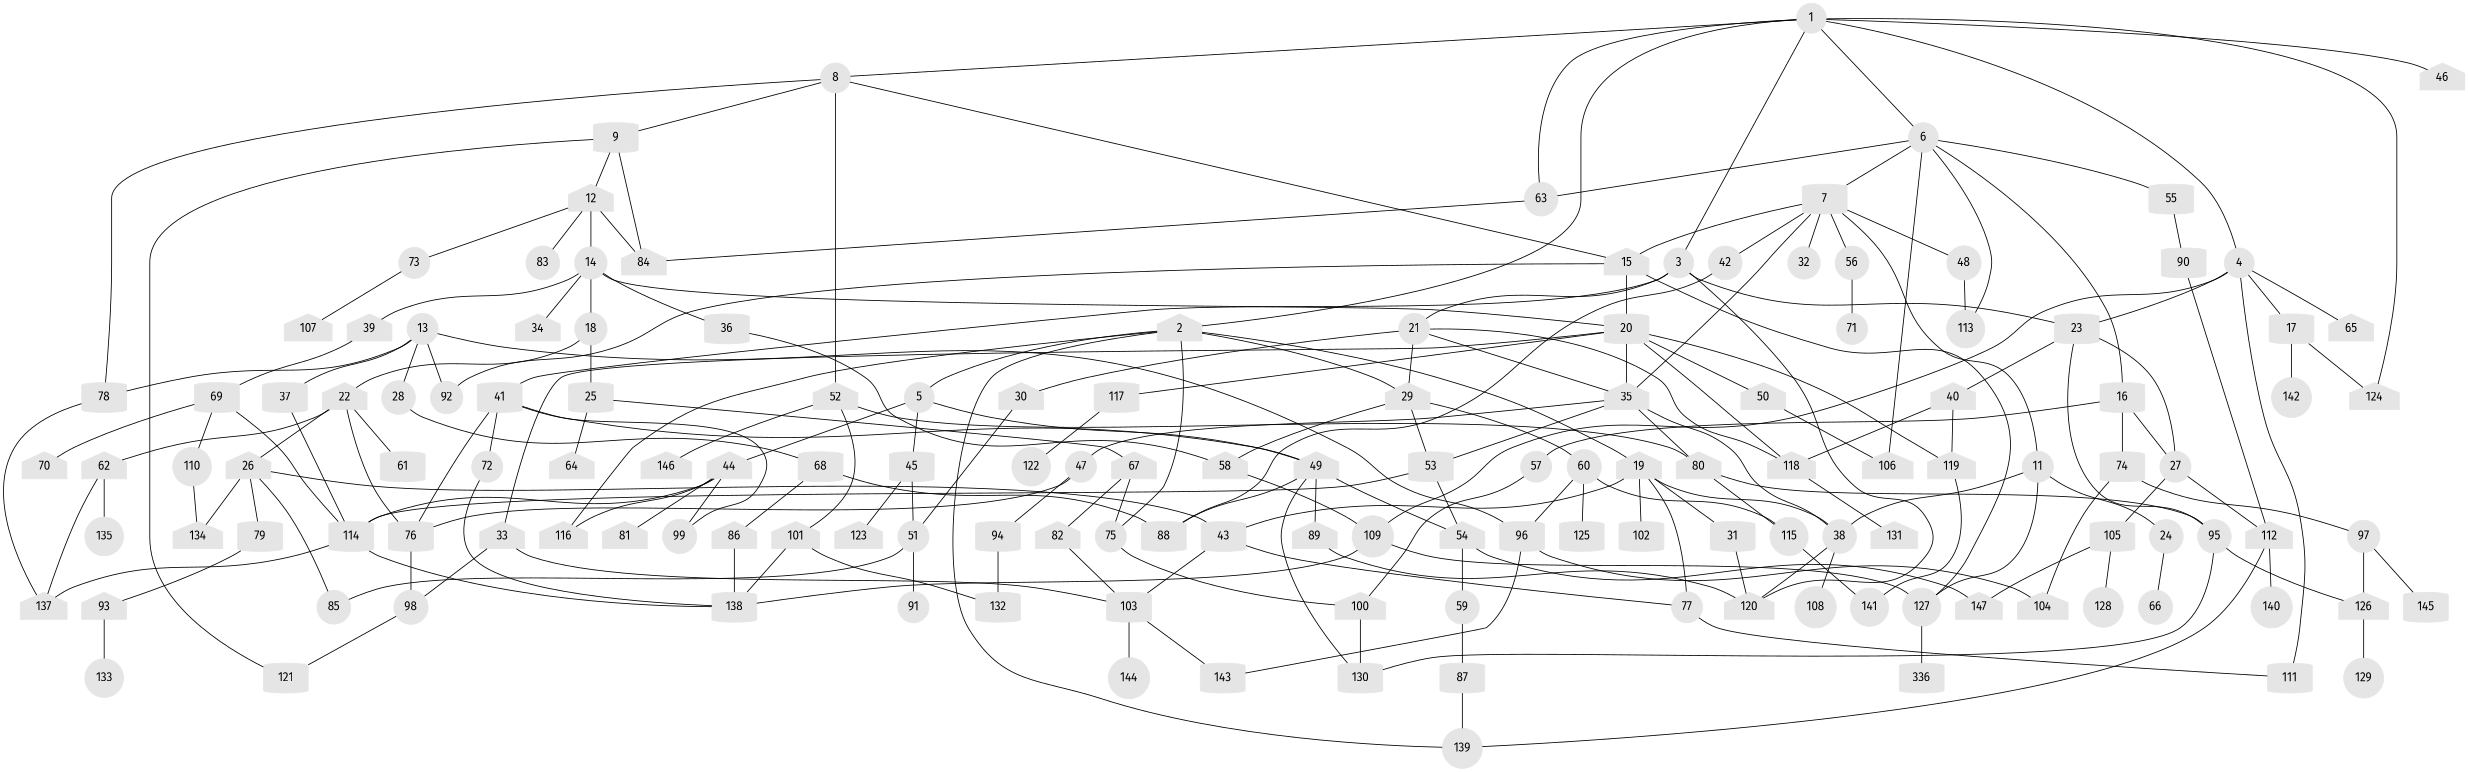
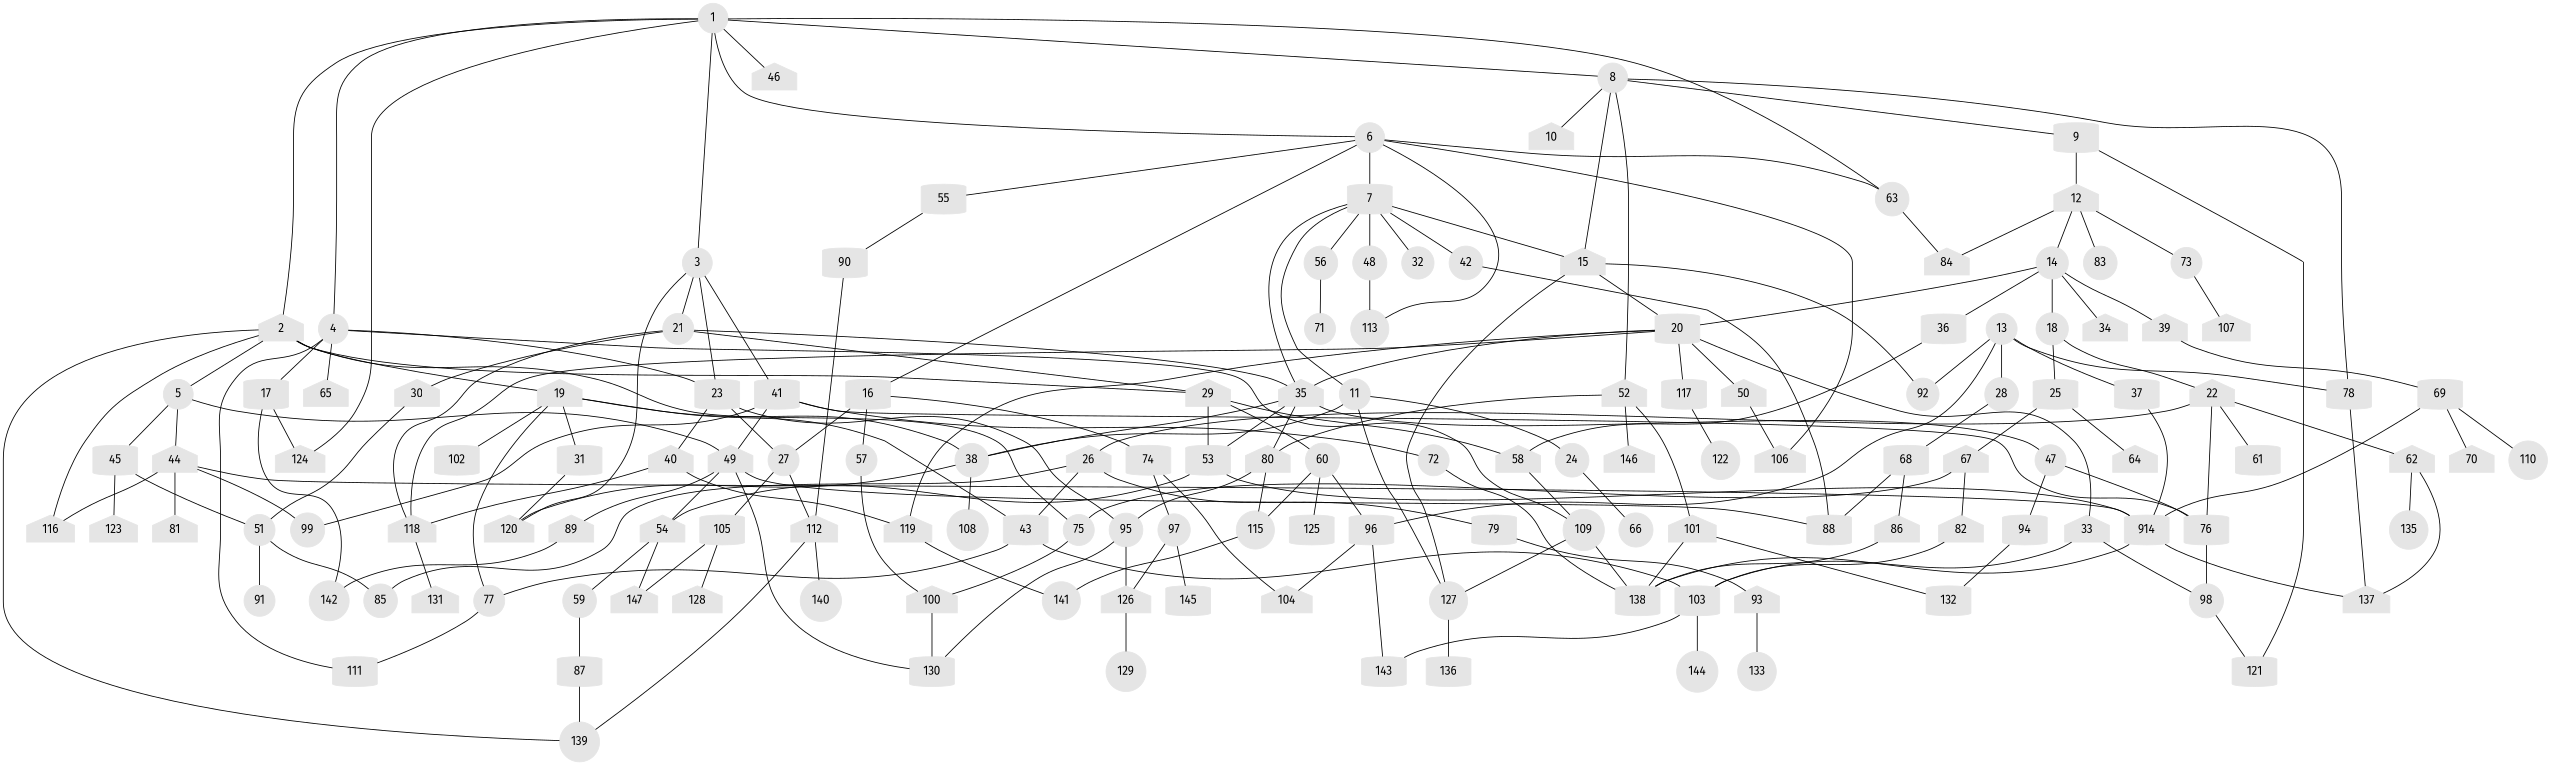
none -> (1551, 138)
(630, 201) -> none
(198, 536) -> none
(351, 536) -> (2147, 530)
(1532, 575) -> (434, 565)
(2103, 607) -> (697, 601)
(1922, 678) -> (1449, 672)
